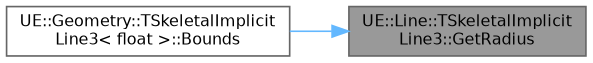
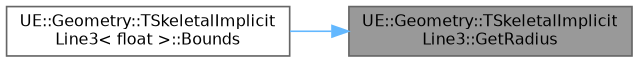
(467, 31) -> (490, 31)
